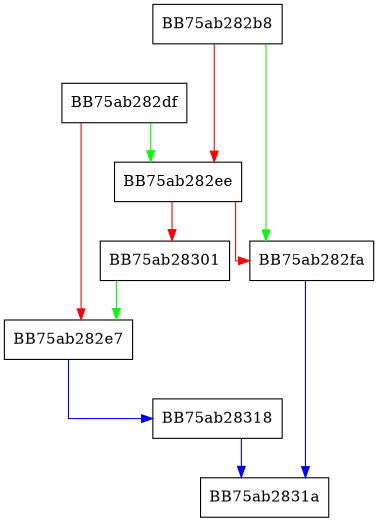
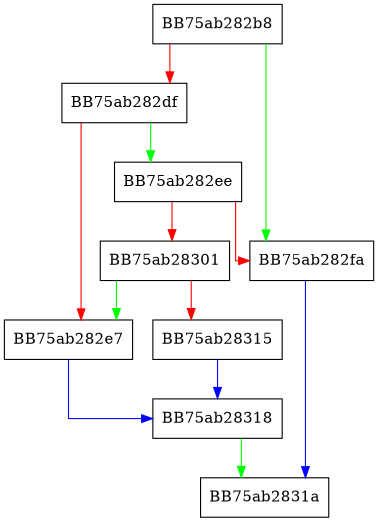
(214, 98) -> (170, 58)
none -> (218, 340)
(241, 452) -> (241, 452)
